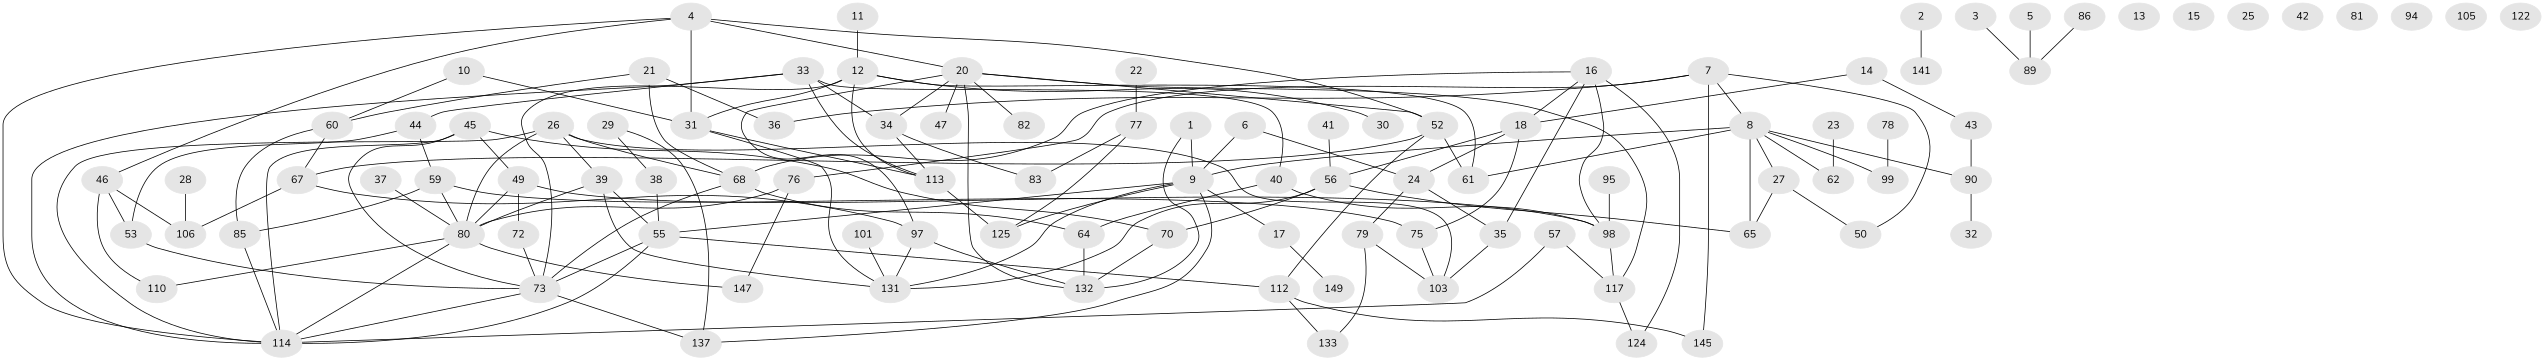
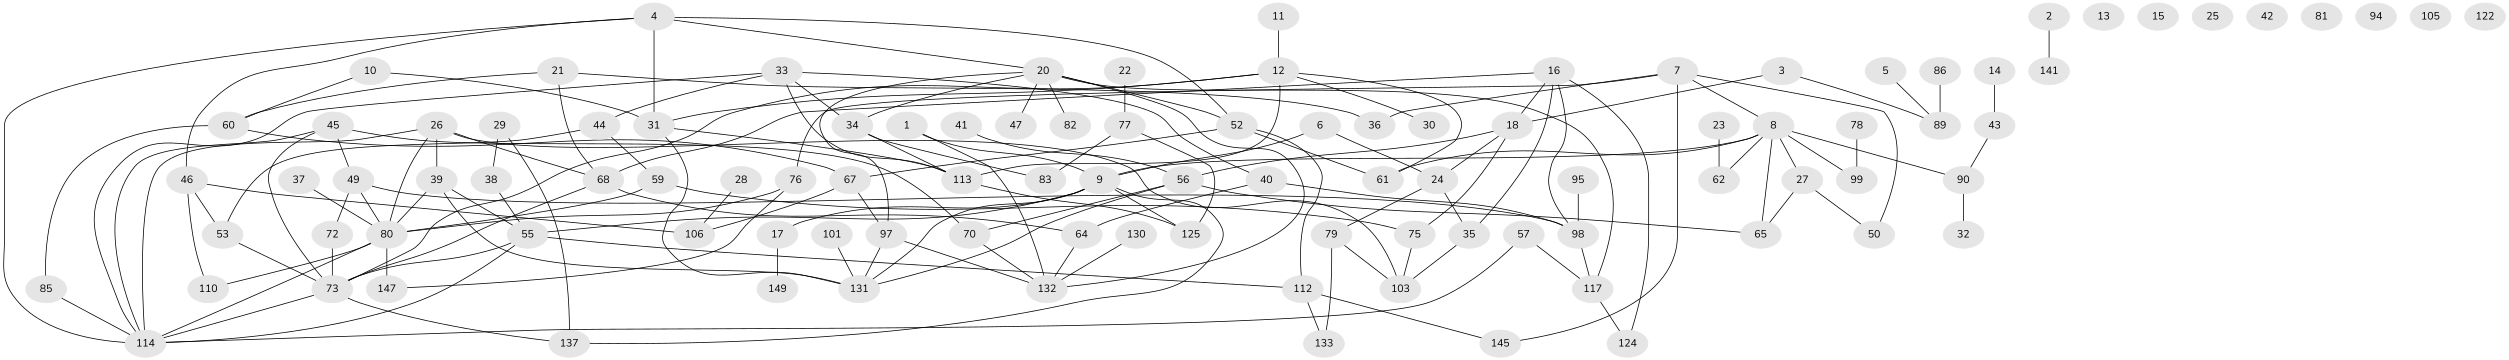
(1694, 98) -> (1647, 98)
(341, 213) -> none
none -> (1136, 235)
